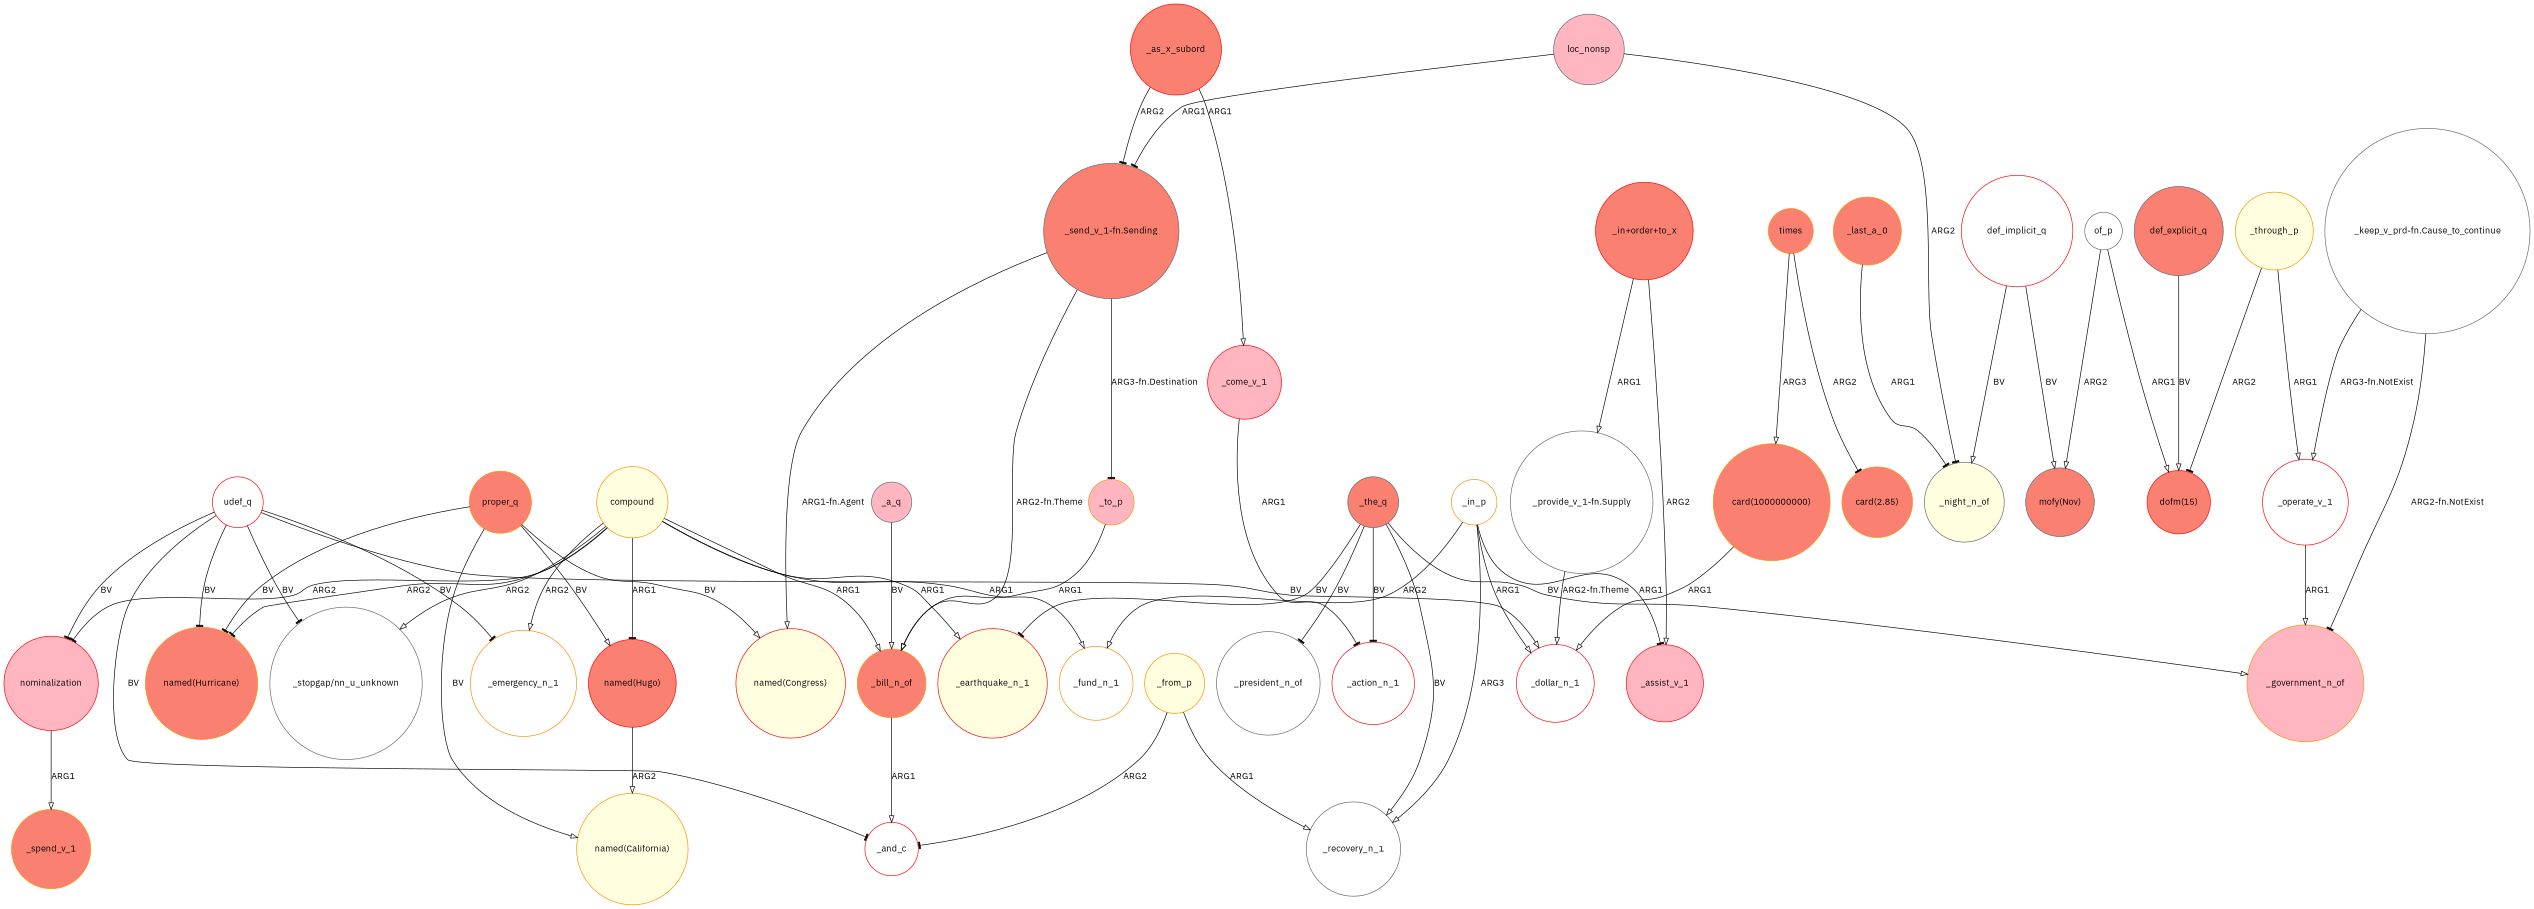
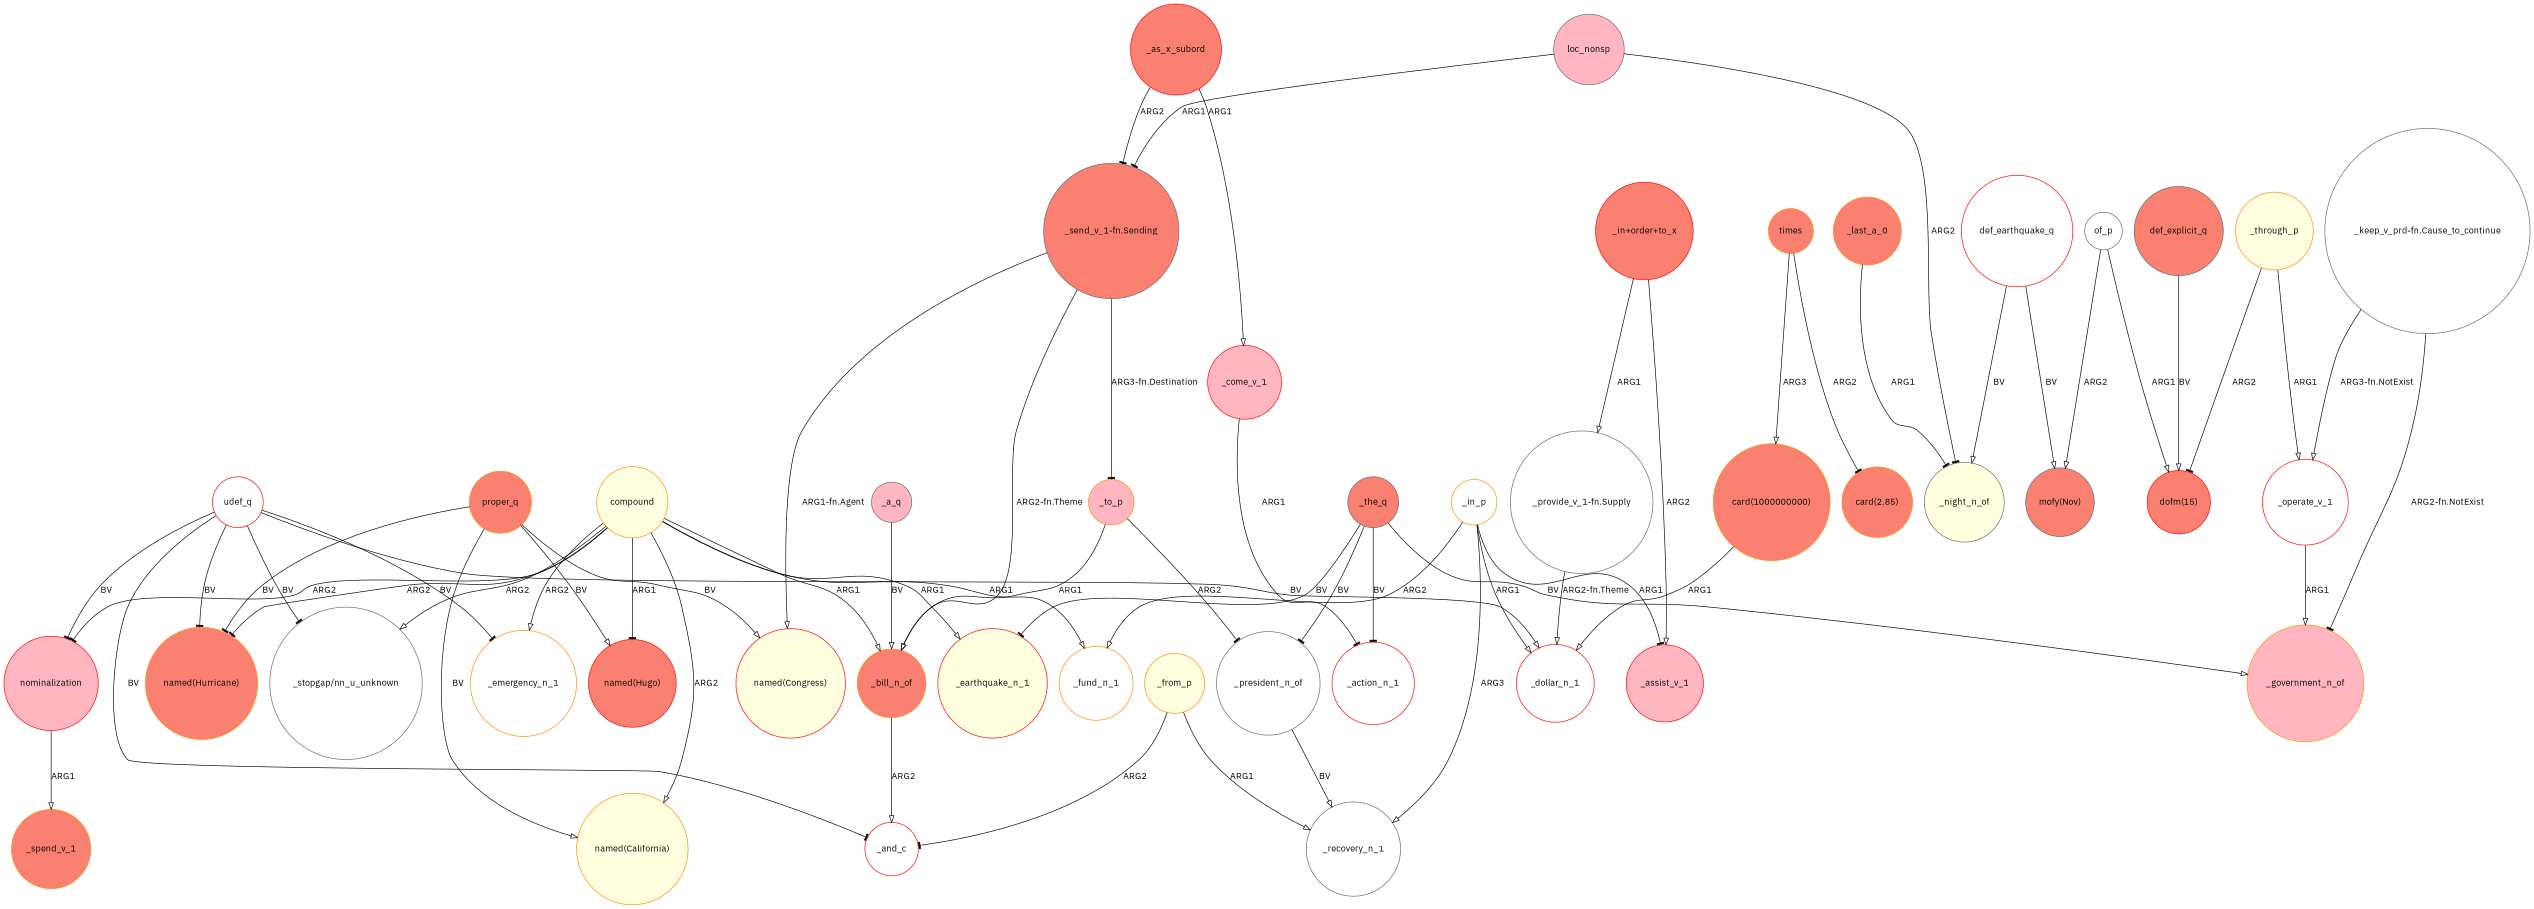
(2017, 231) -> (2017, 231)
none -> (1183, 577)
(1432, 668) -> (1310, 765)
(632, 757) -> (692, 663)
(904, 776) -> (904, 776)
